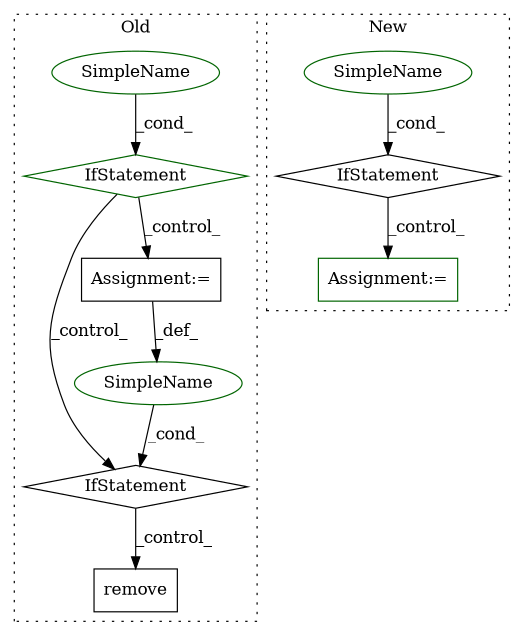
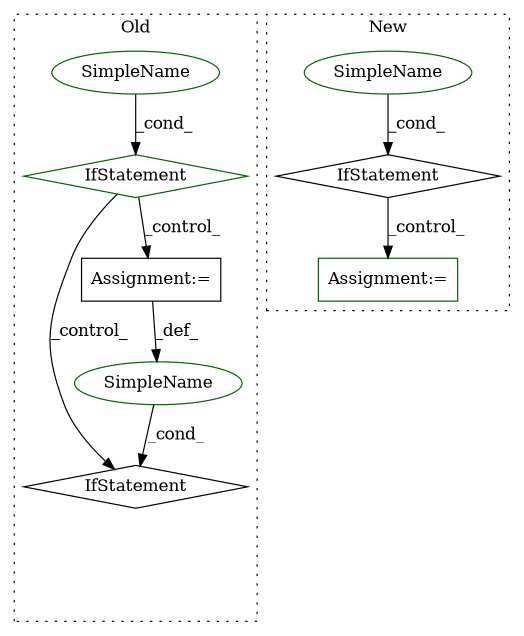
(136, 590) -> none
